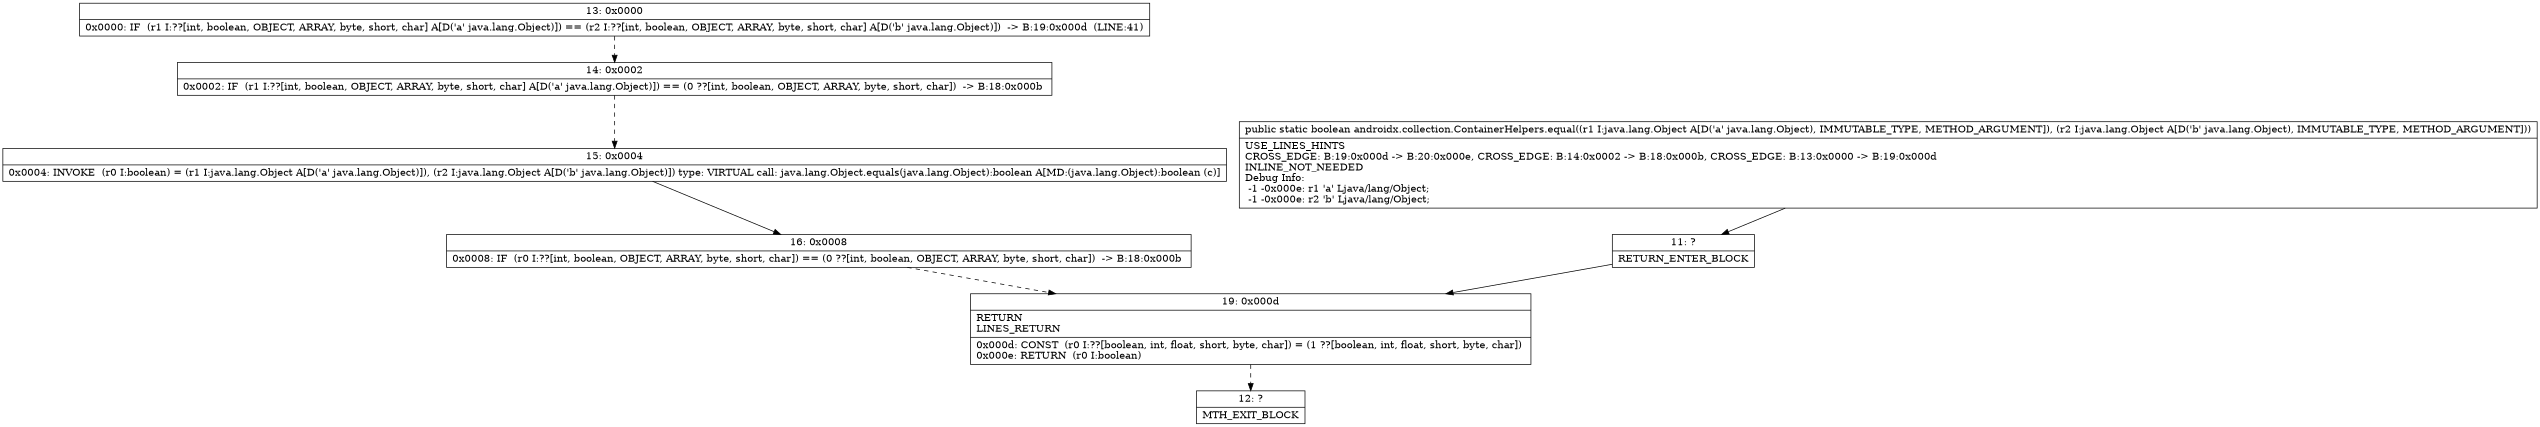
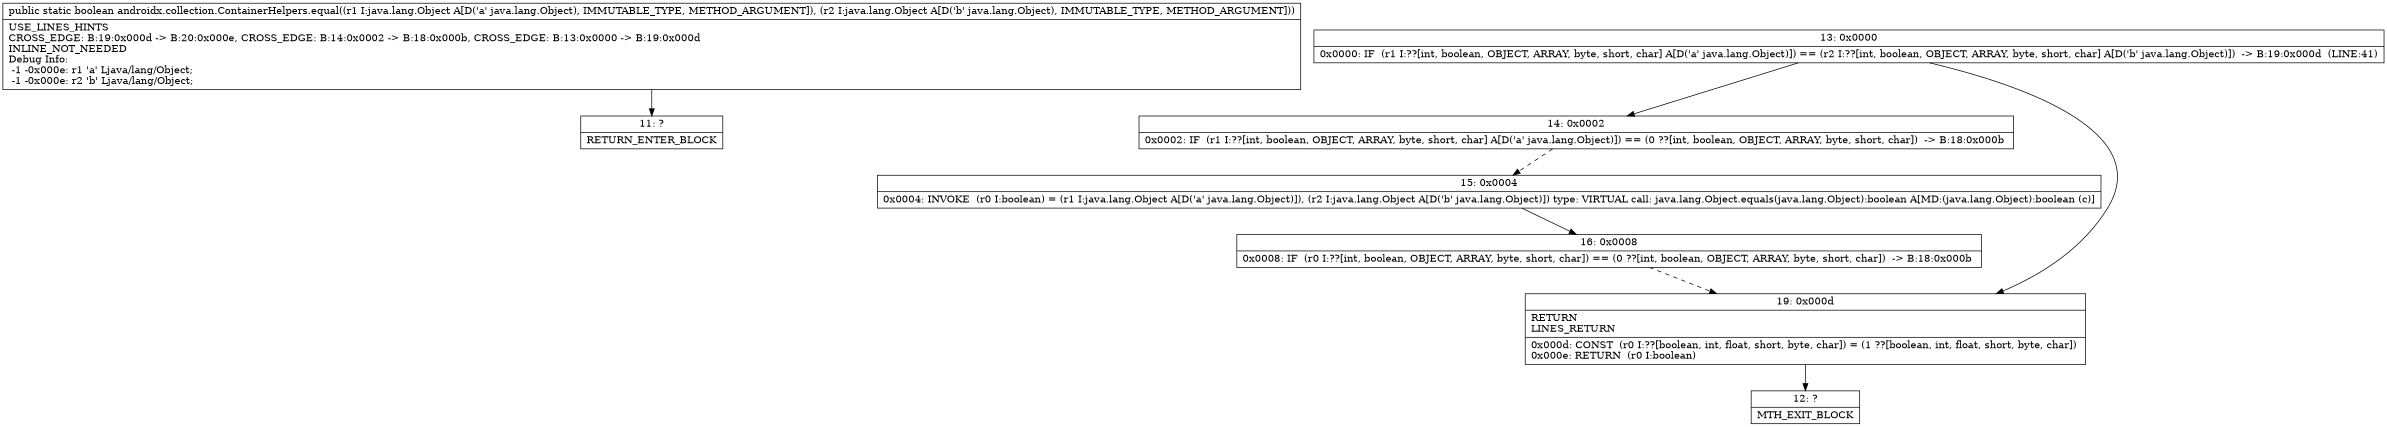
(615, 46) -> (1716, 88)
(1533, 278) -> (2107, 148)
(1251, 374) -> (1805, 374)
